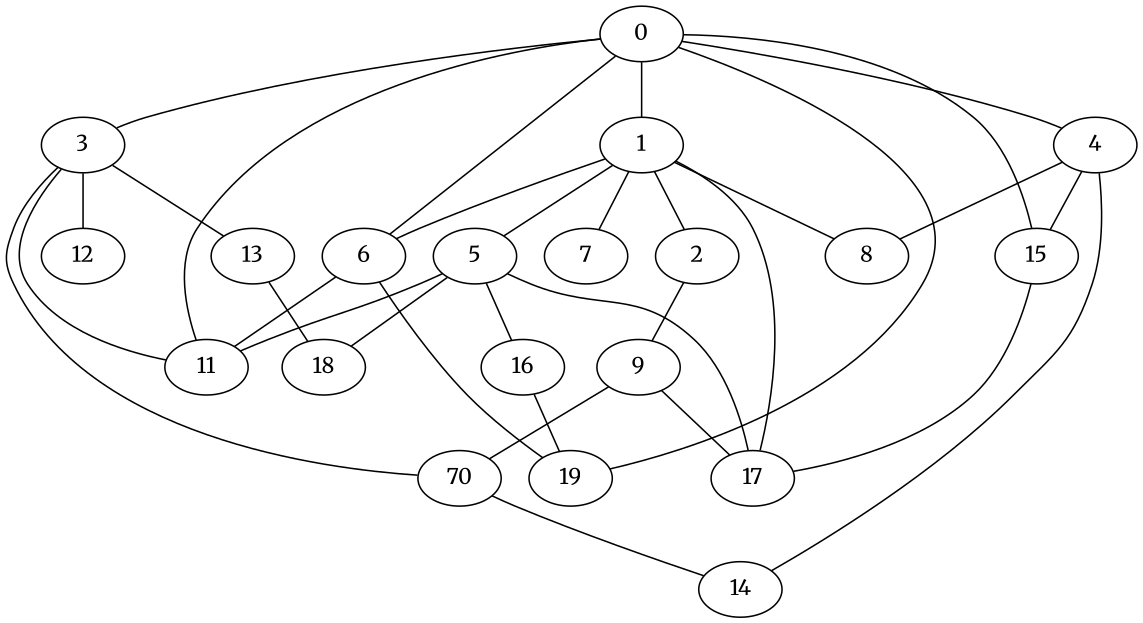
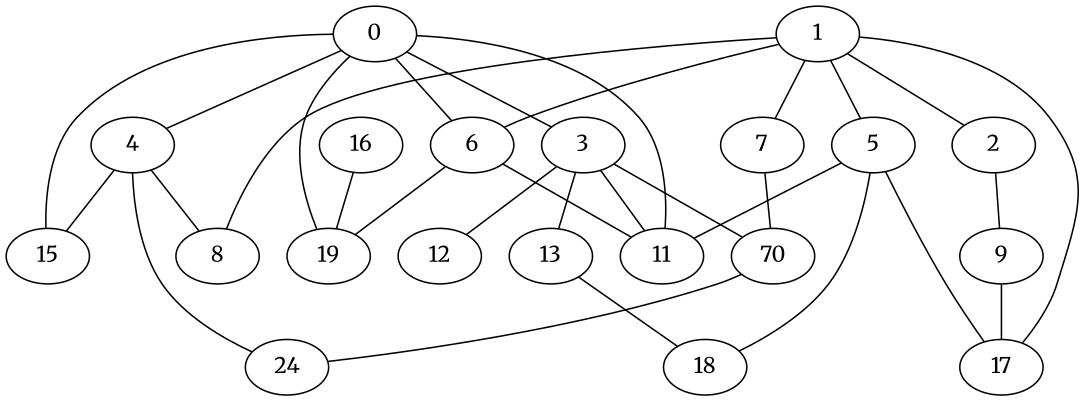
(642, 90) -> none
(499, 312) -> none
(558, 417) -> (767, 190)
(945, 417) -> none
(740, 589) -> (287, 367)
